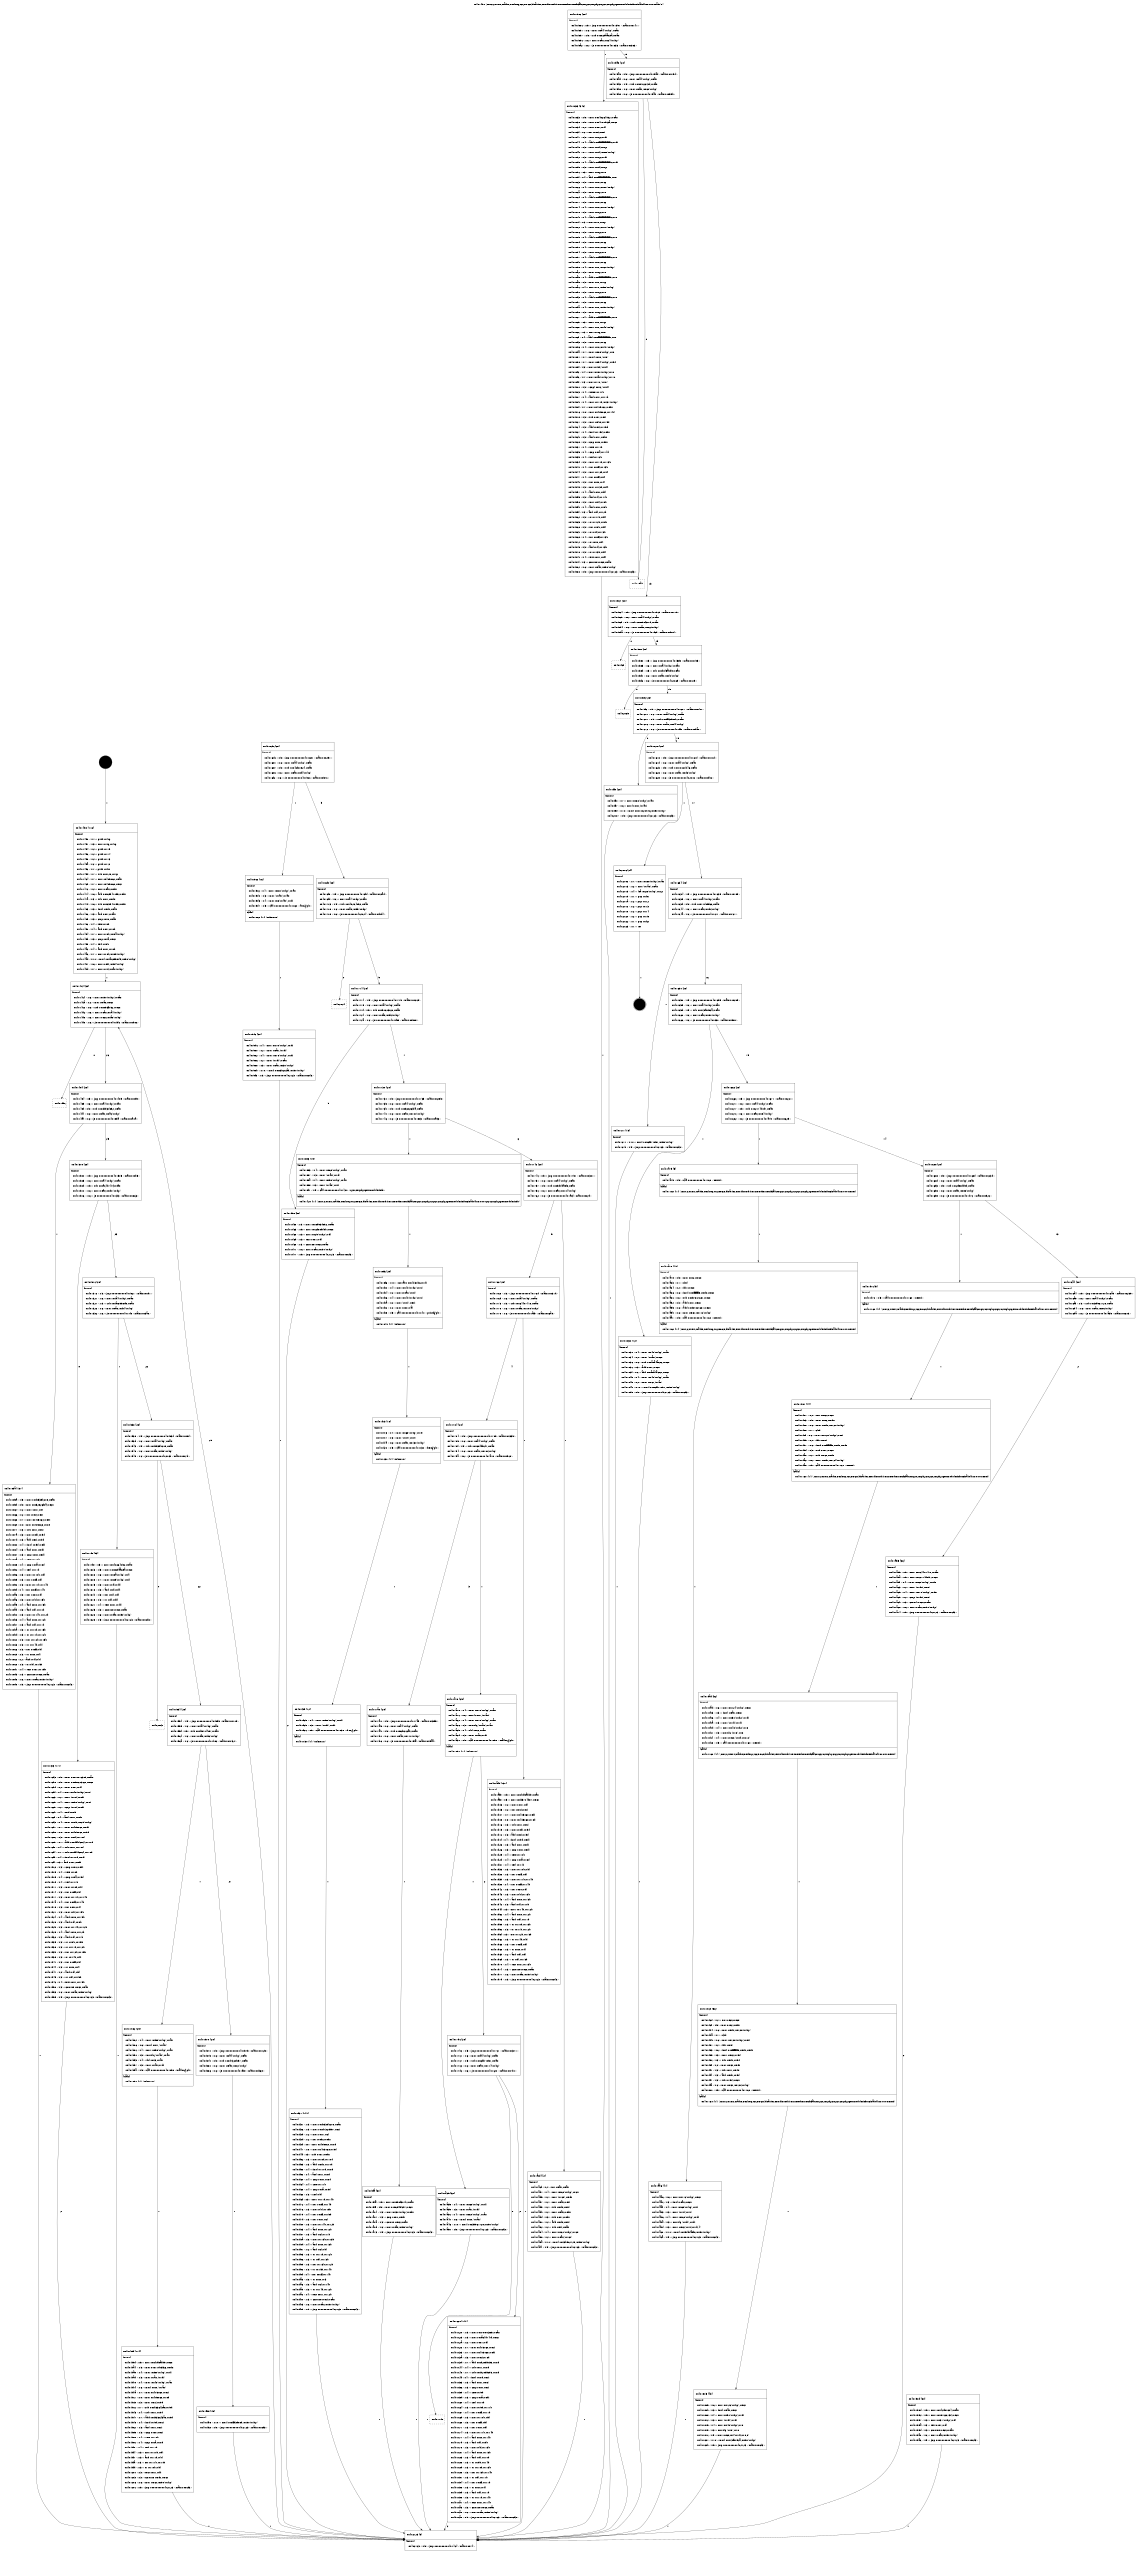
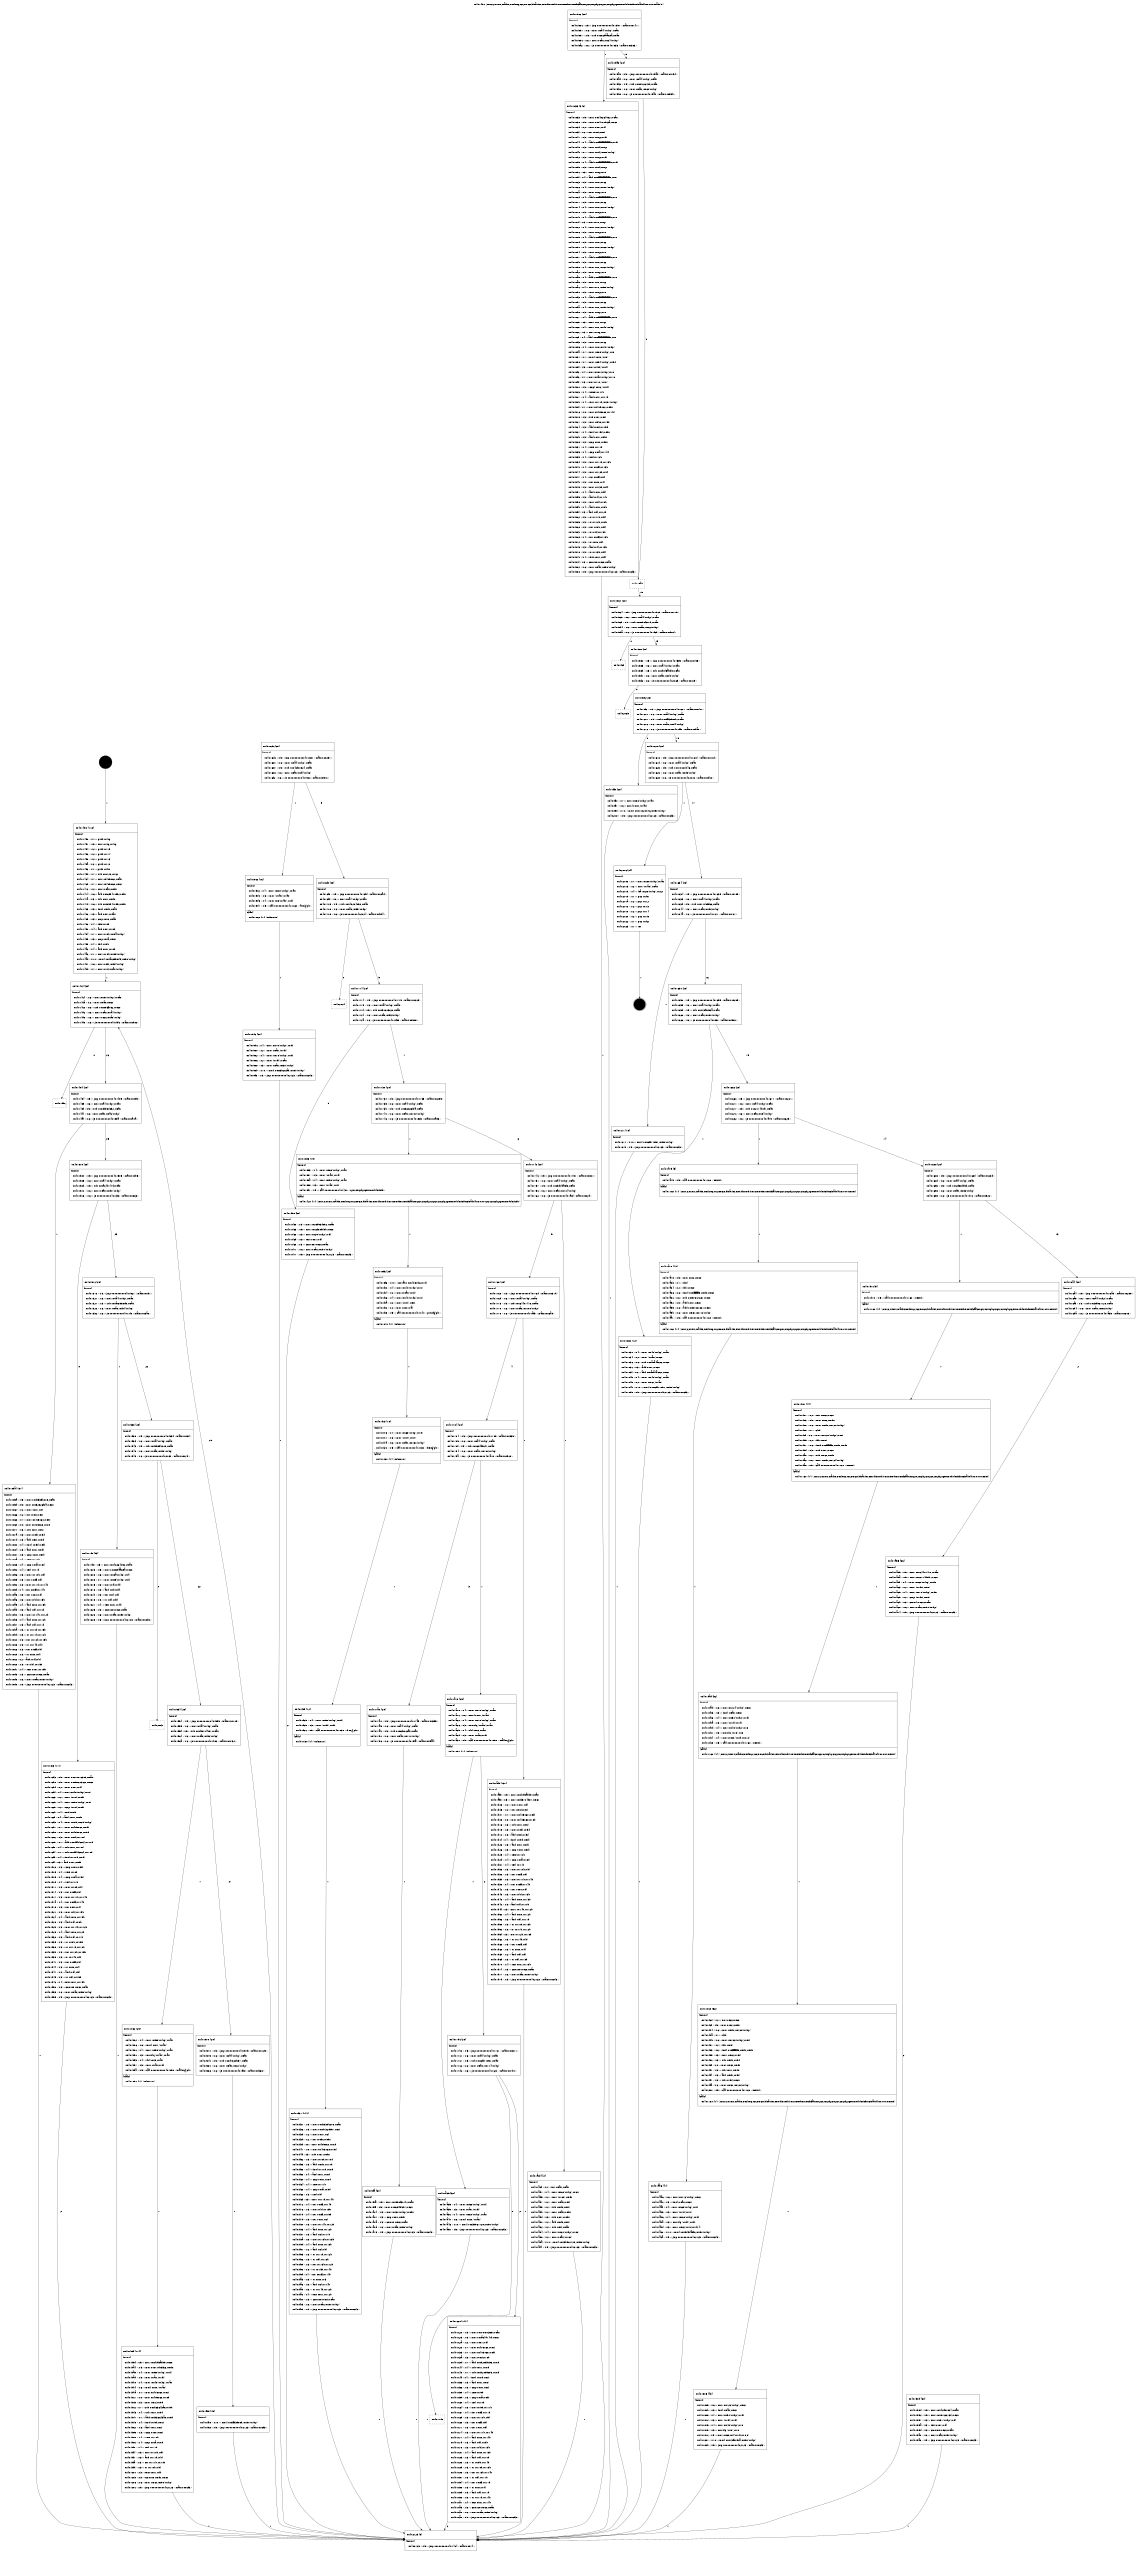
(660, 347) -> (639, 592)
(667, 689) -> none
